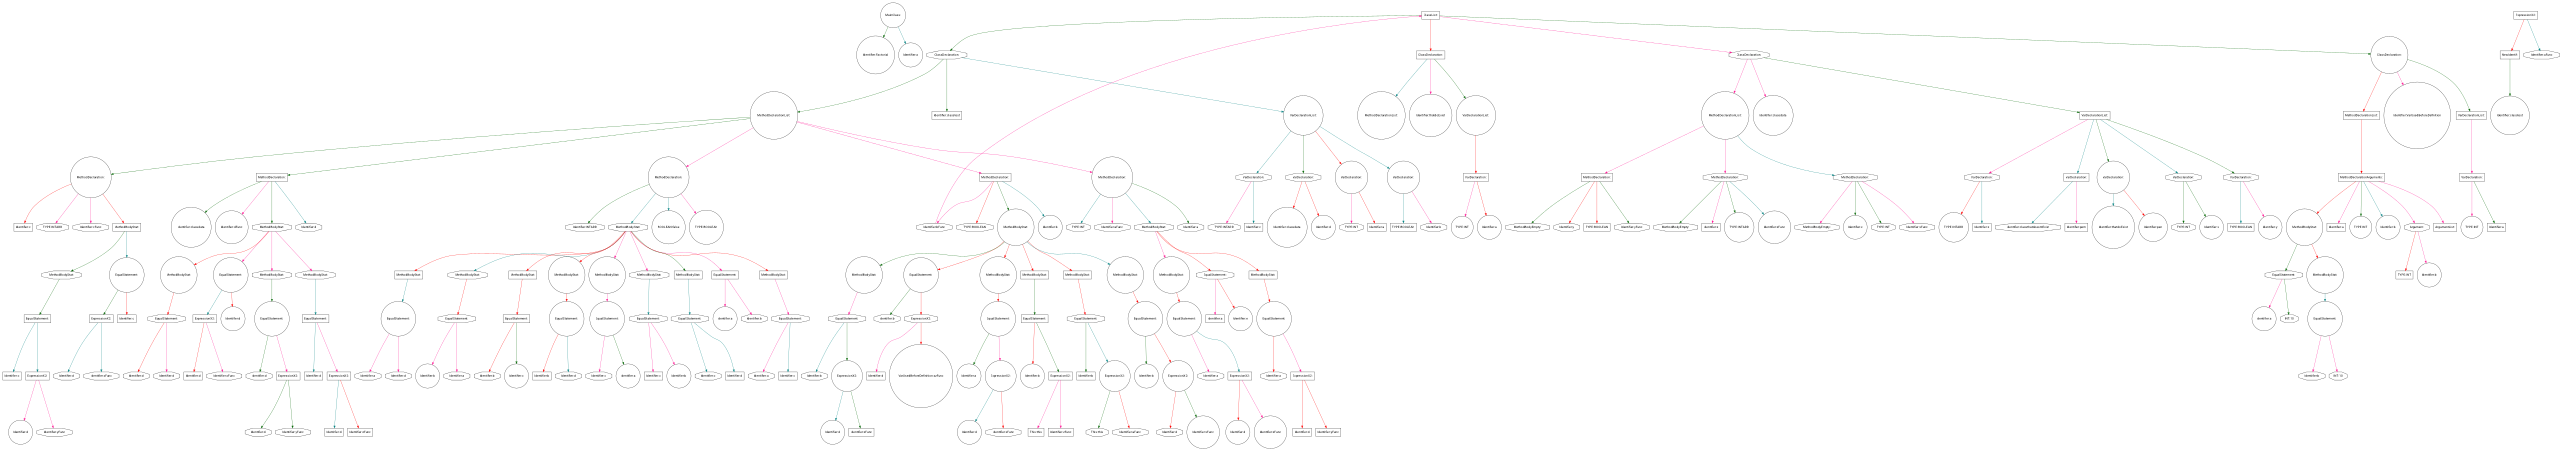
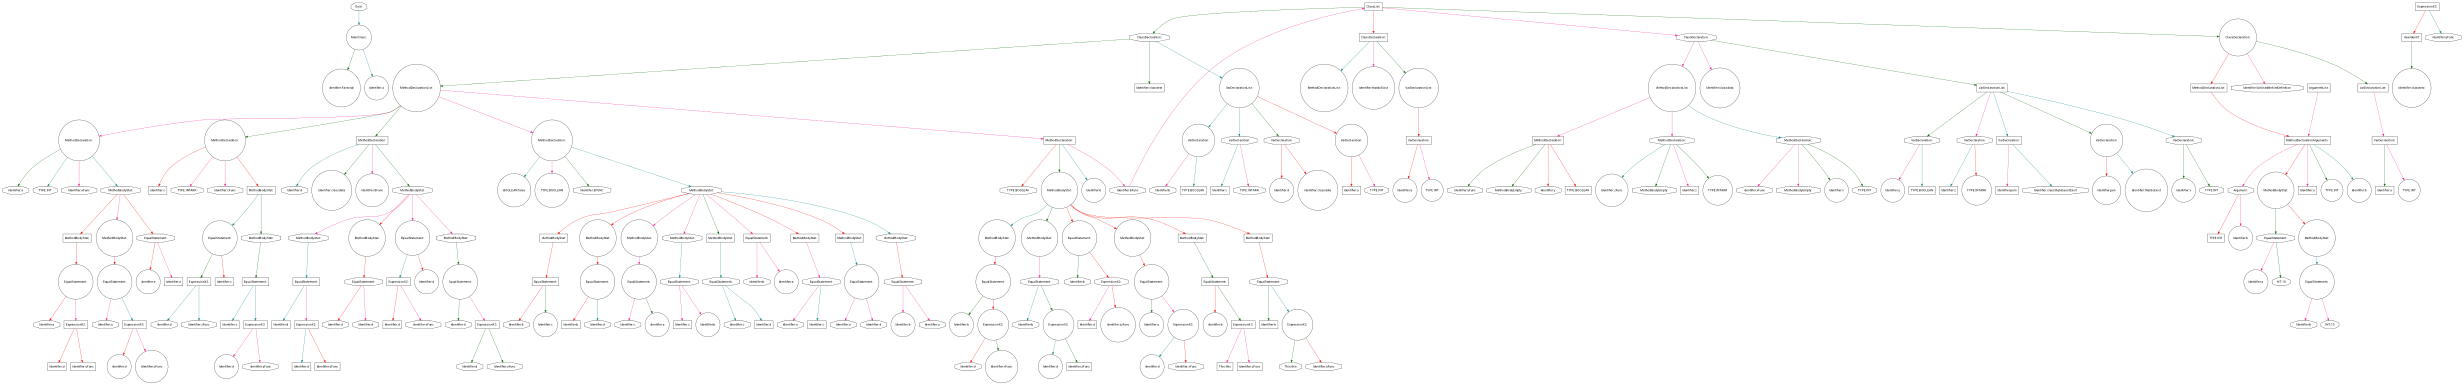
none -> (359, 7)
(2417, 115) -> (2267, 88)
(2415, 195) -> (2313, 113)
(585, 227) -> (592, 190)
(921, 376) -> (1118, 325)
